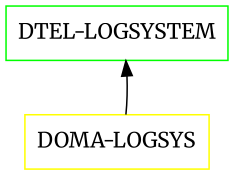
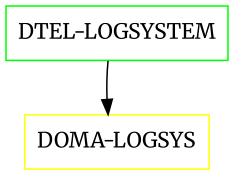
(127, 95) -> (107, 80)
